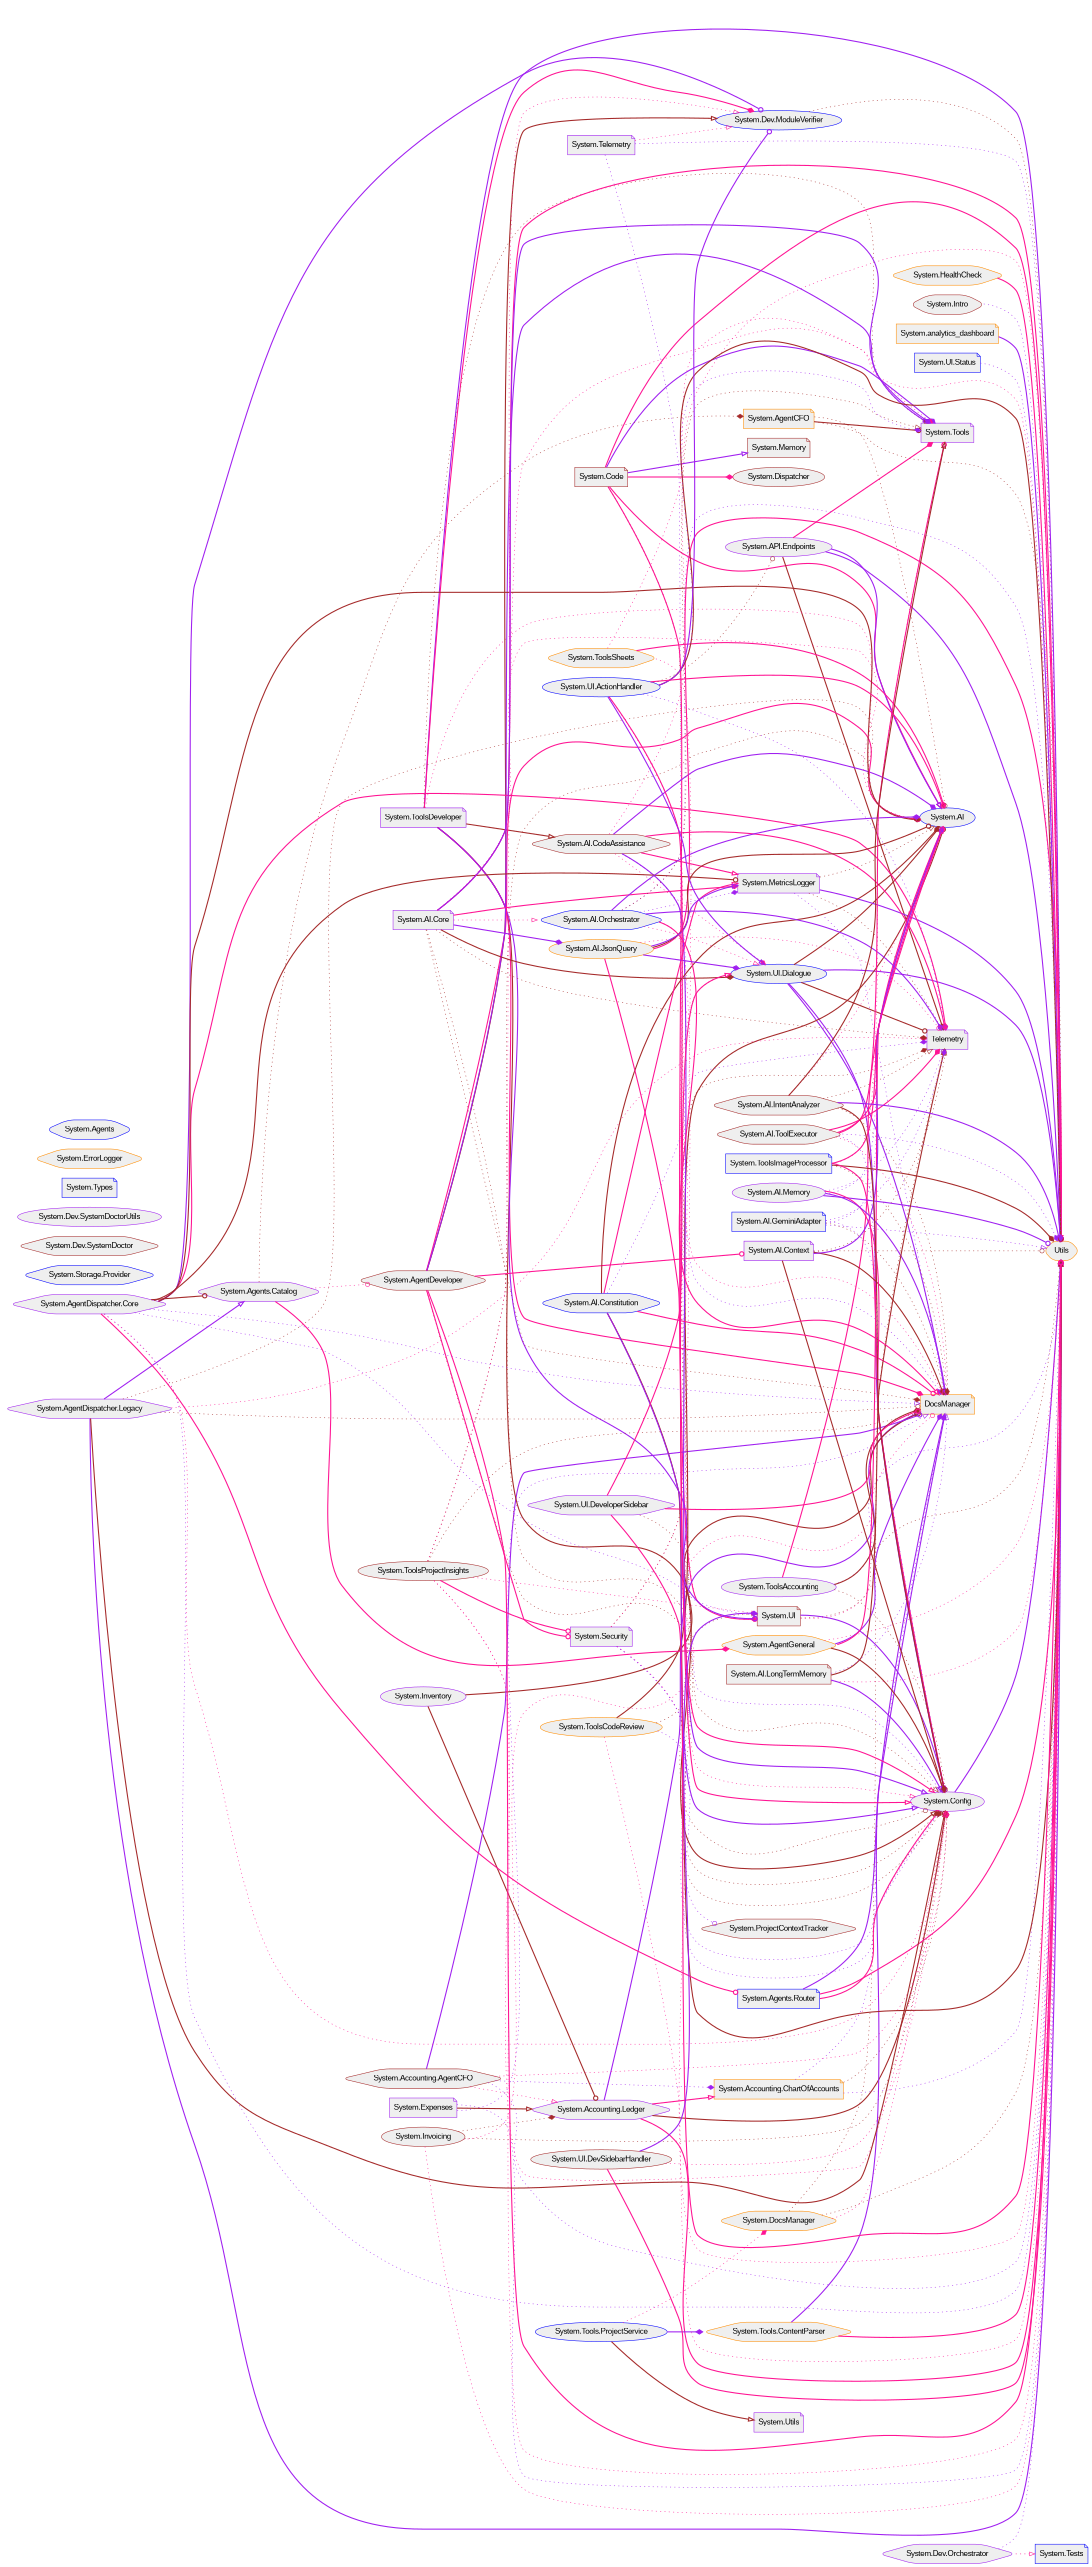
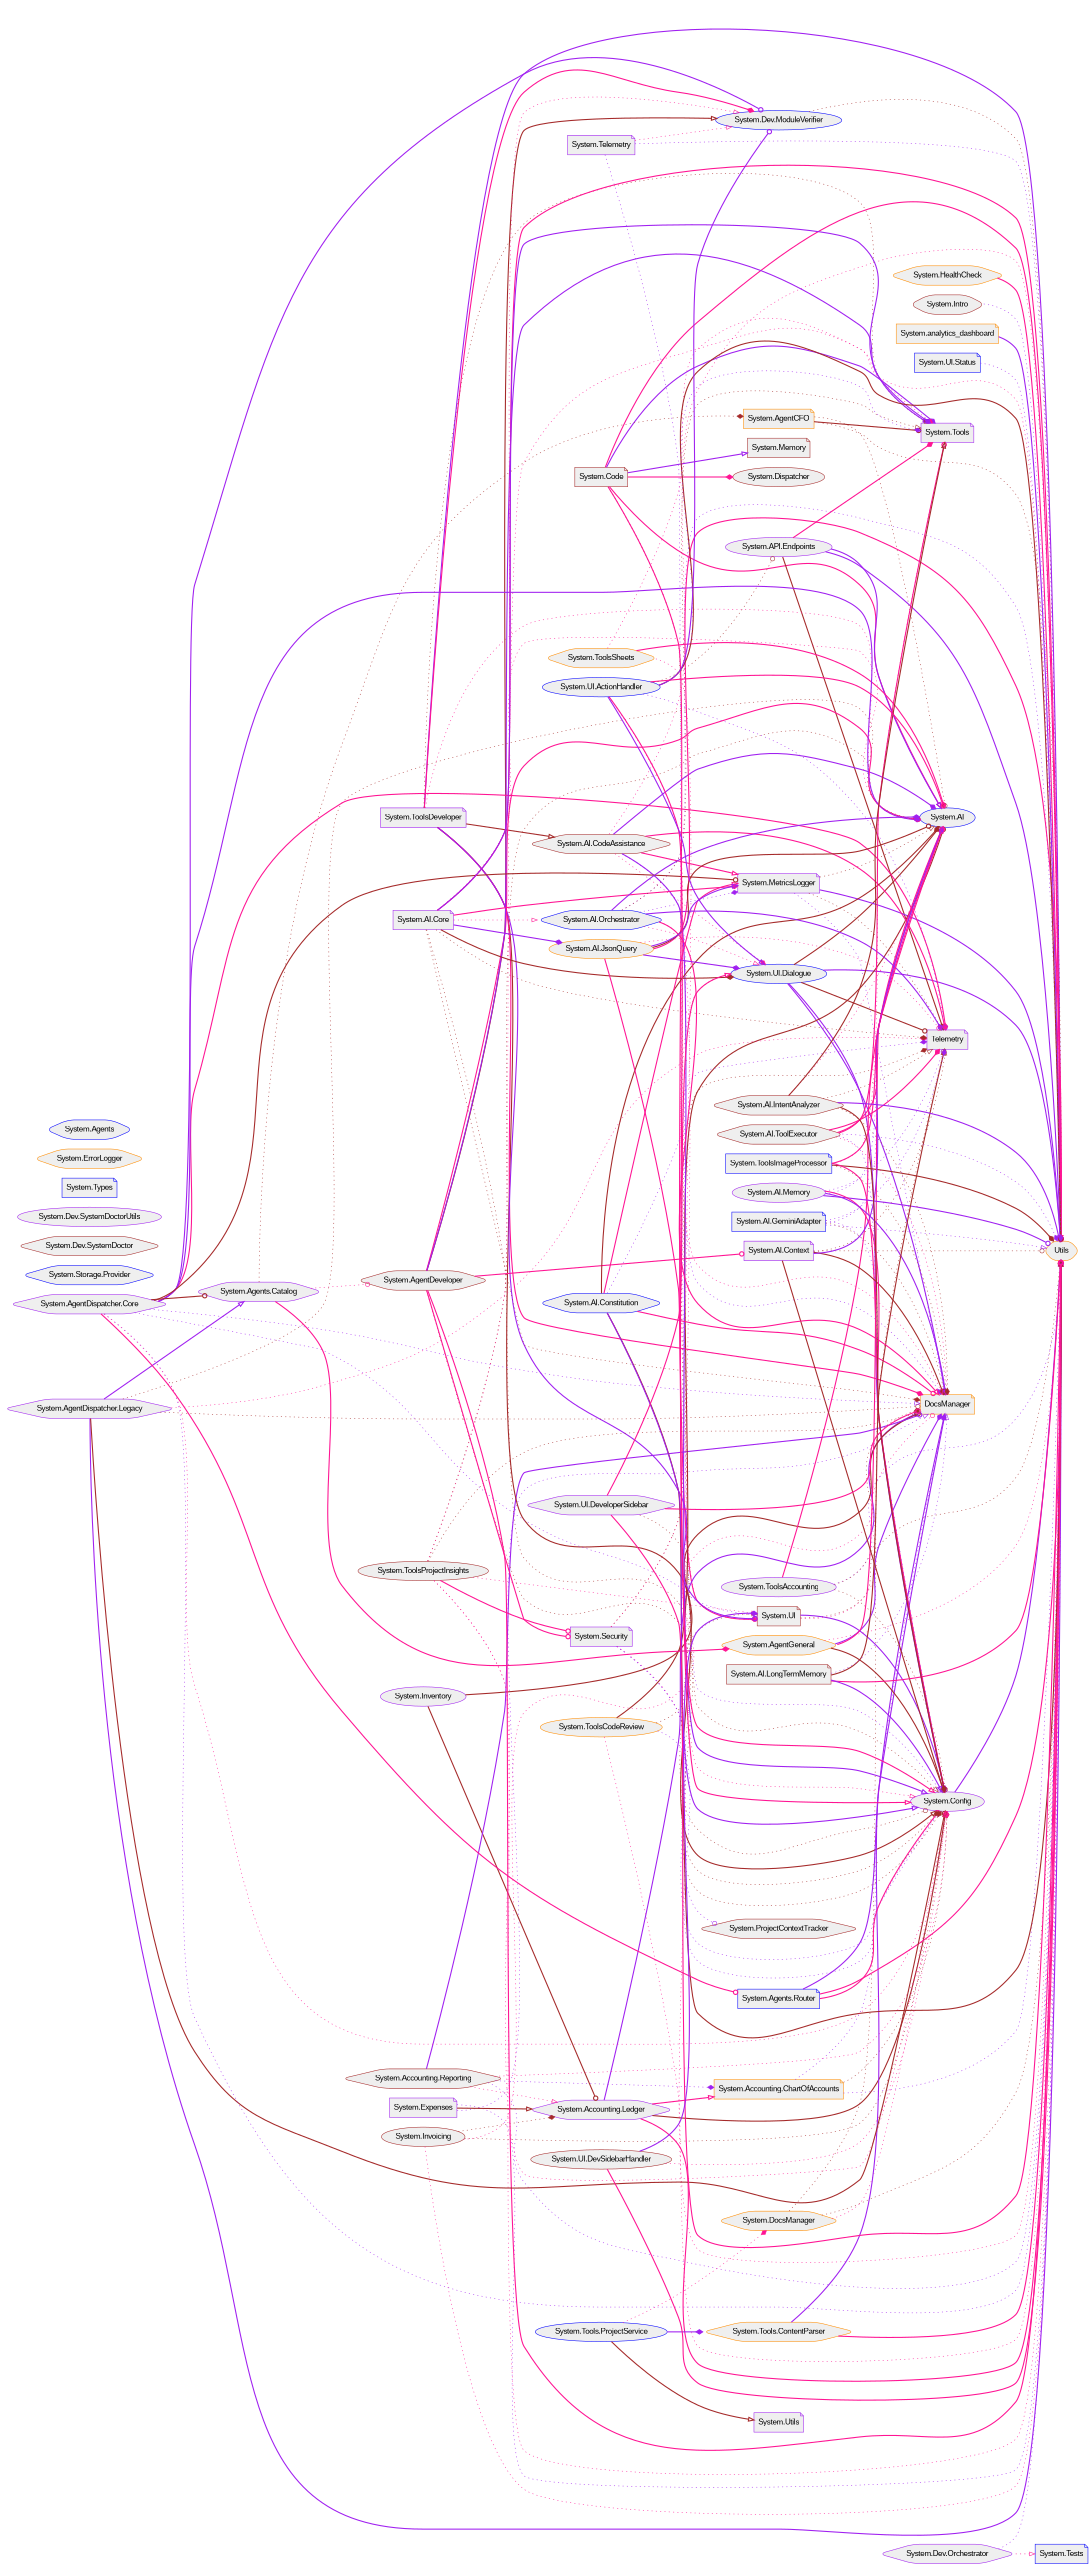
(350, 606) -> (350, 606)
(870, 1496) -> (870, 1496)
(1026, 1603) -> (1026, 1603)
(423, 2079) -> (423, 2079)
